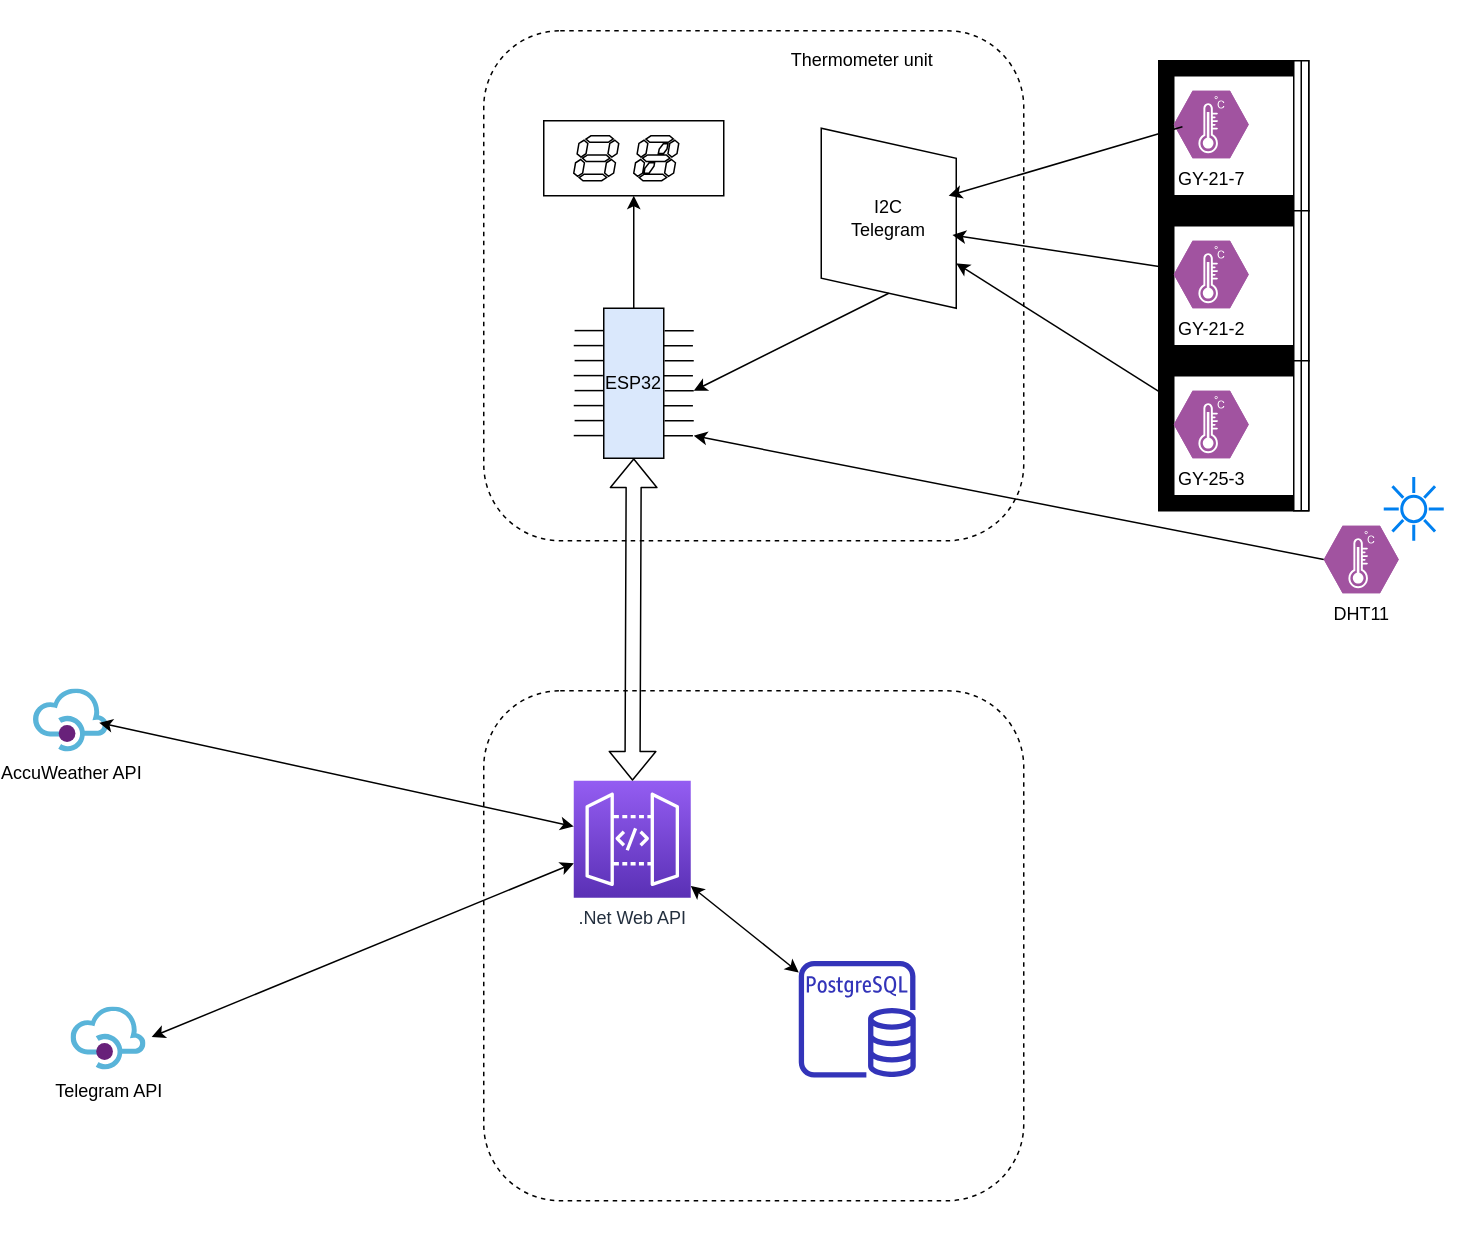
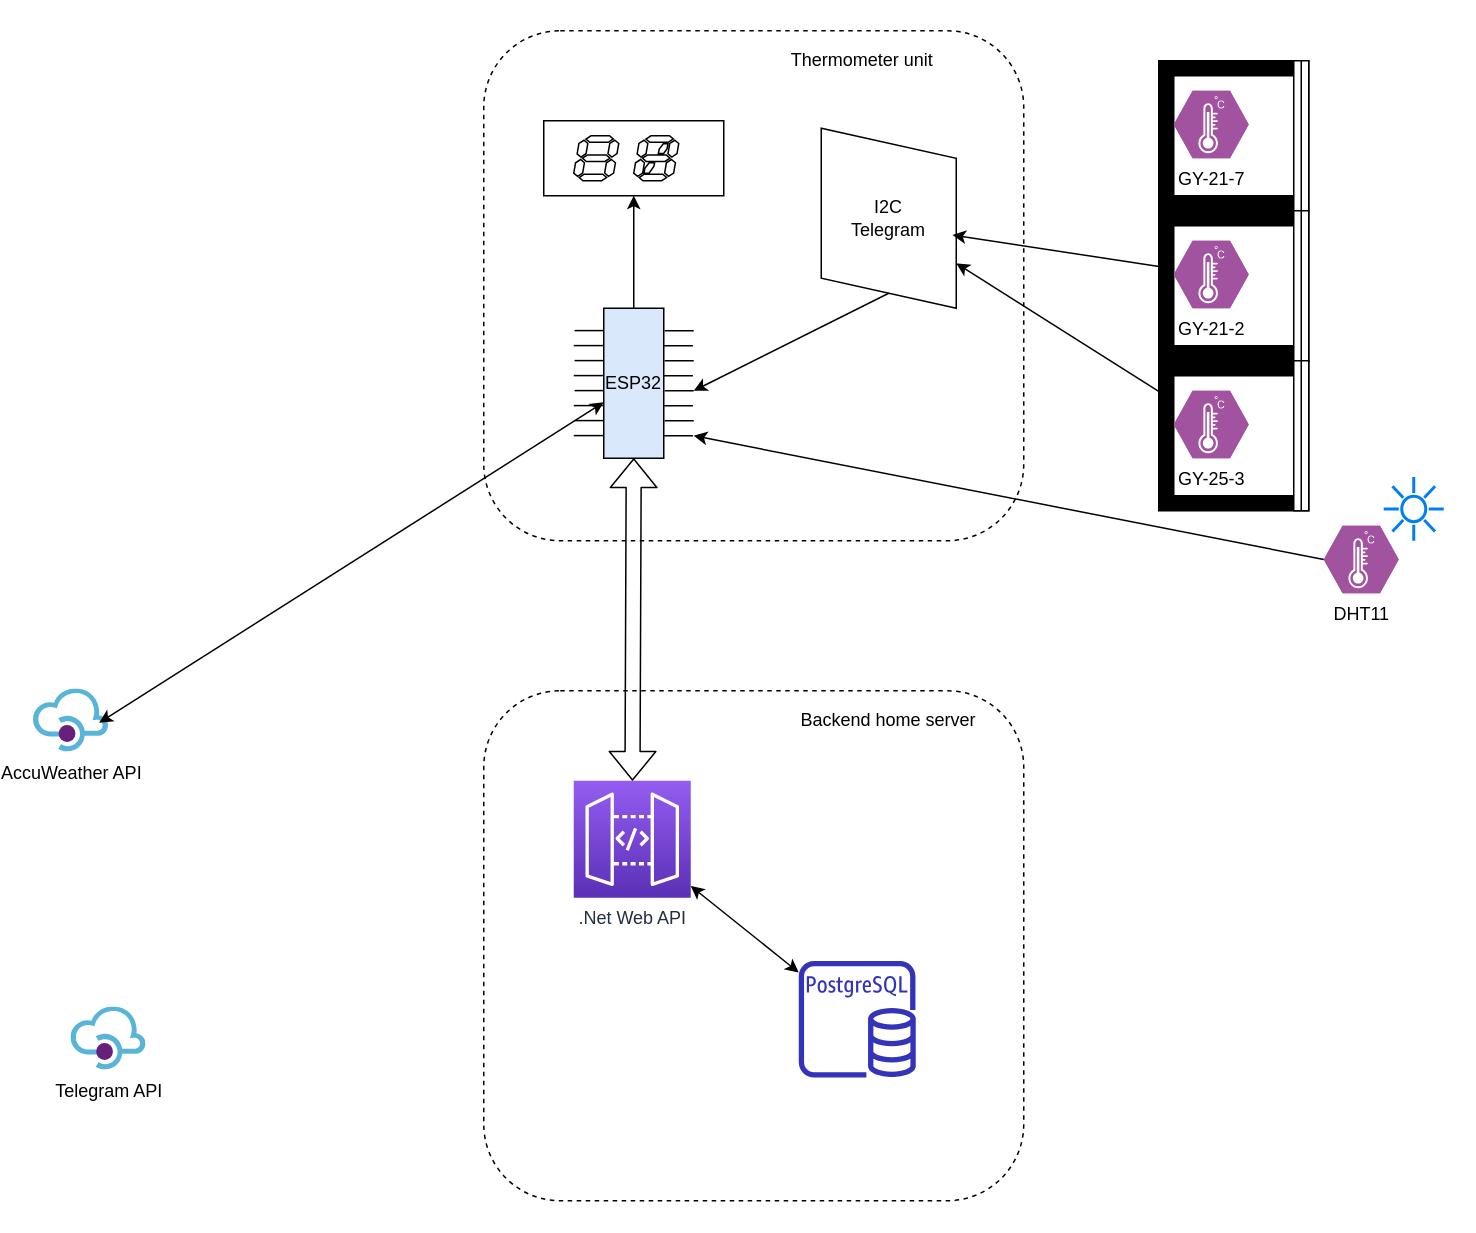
(1059, 163) -> none
none -> (889, 721)
(336, 775) -> (351, 563)
(362, 950) -> none
